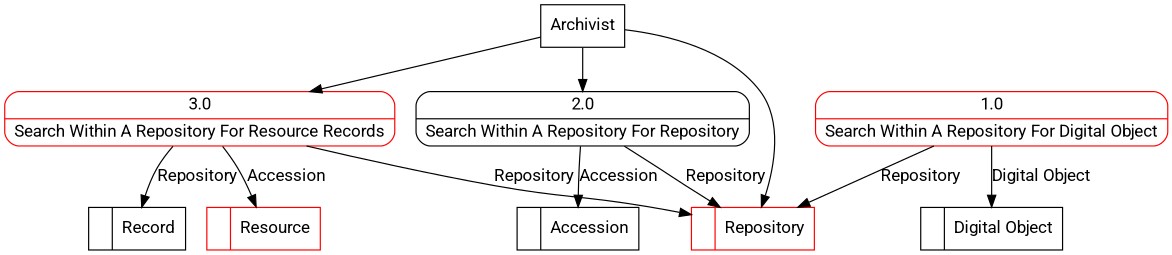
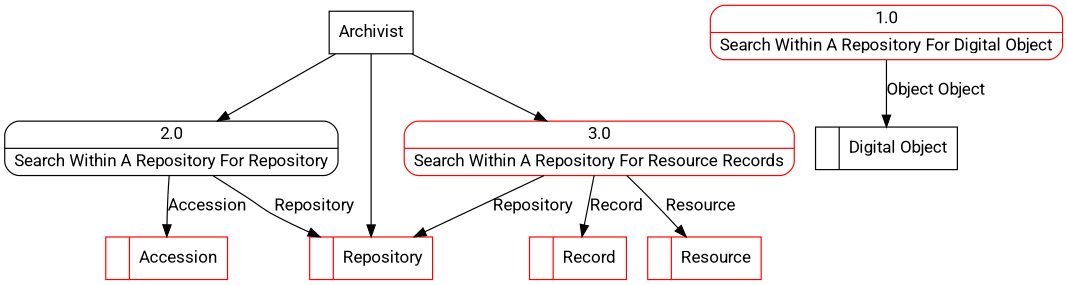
(871, 174) -> none
(197, 177) -> (617, 206)
(287, 177) -> (701, 206)
(1041, 177) -> (936, 90)
(137, 229) -> (578, 258)
(578, 229) -> (167, 258)
